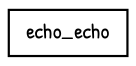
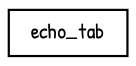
(68, 33) -> (68, 33)
